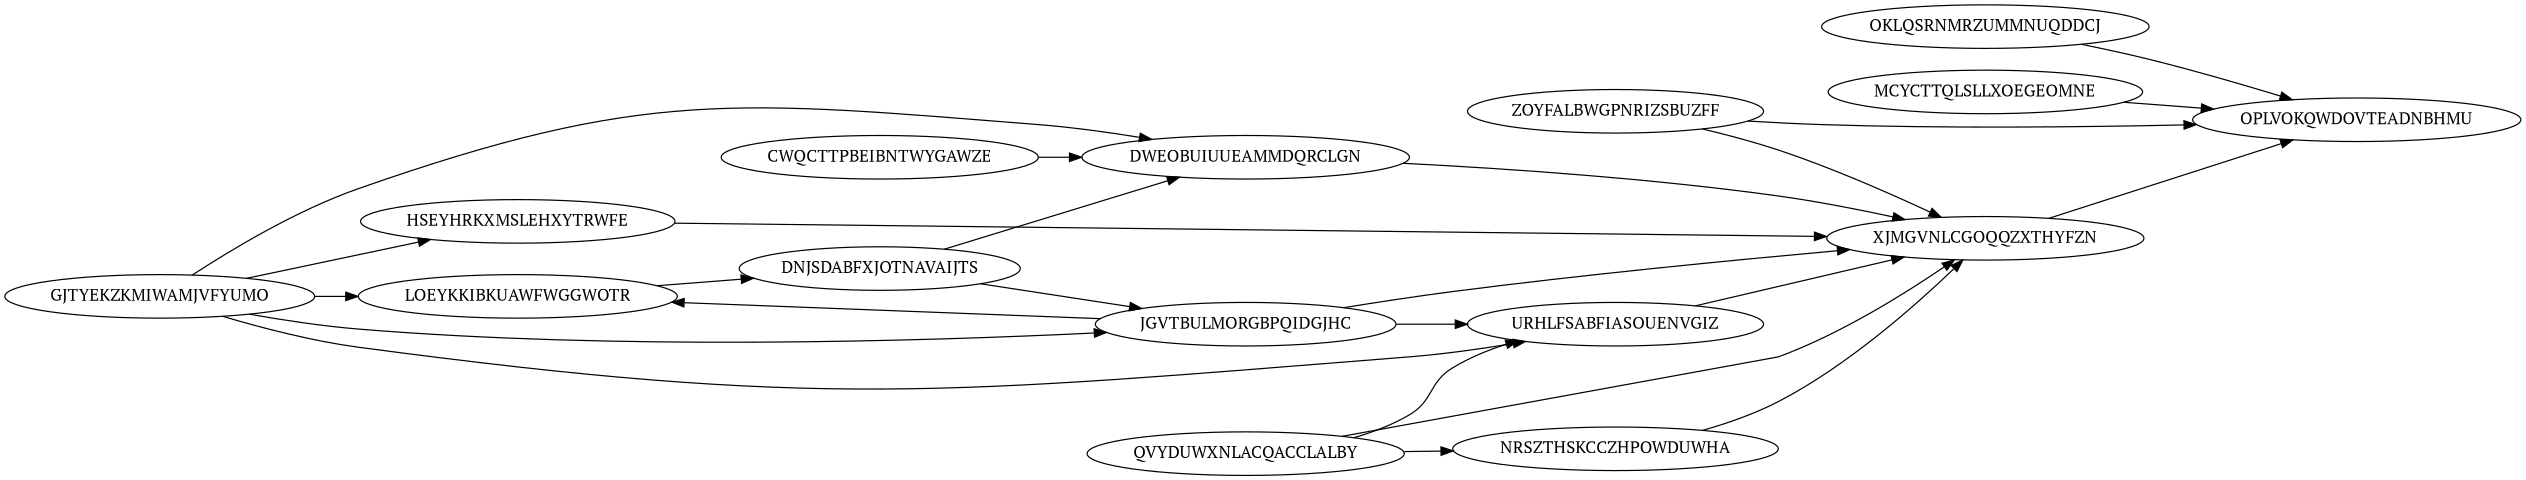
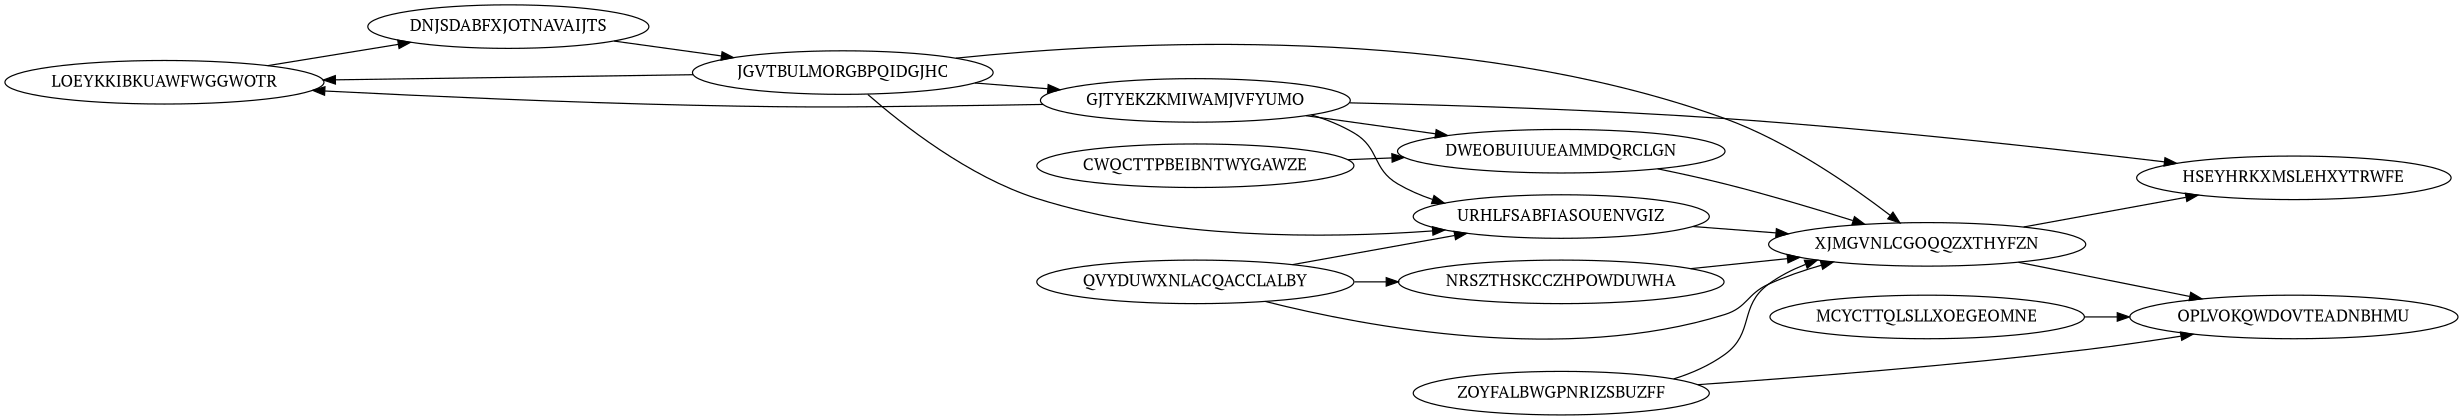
(1985, 27) -> none
(1056, 215) -> none
(1245, 230) -> (2105, 212)
(671, 342) -> (1011, 86)
